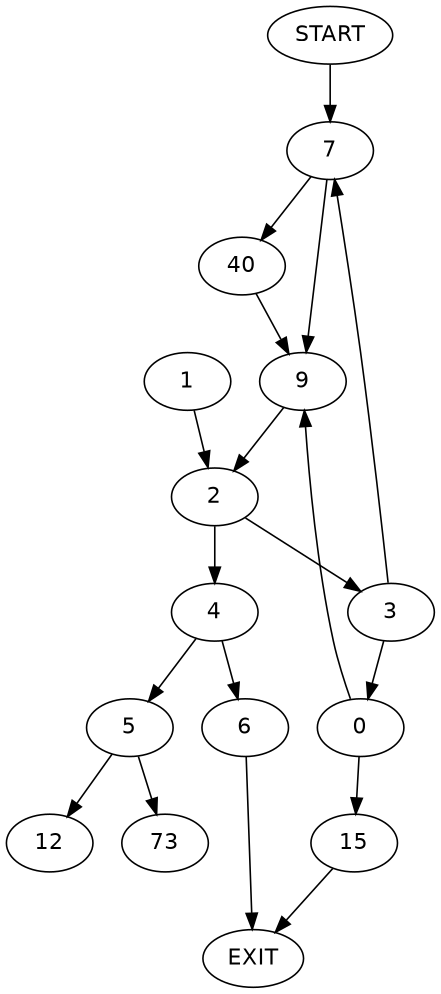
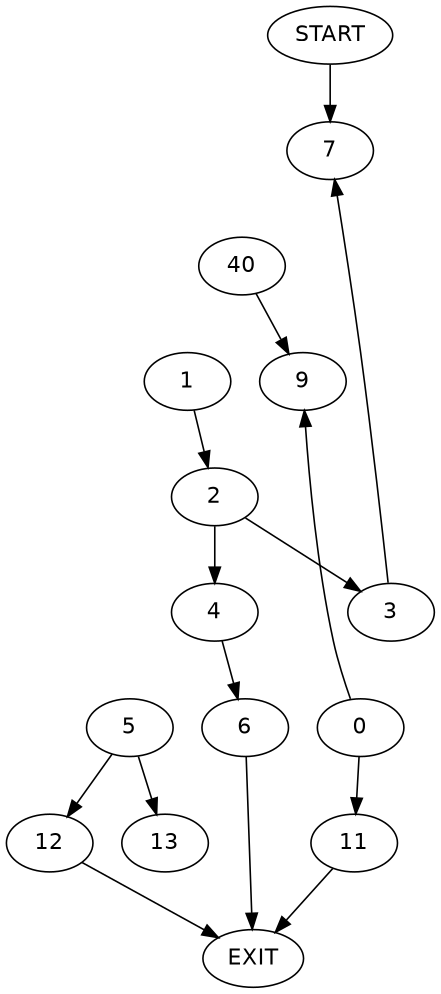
(291, 202) -> none
(318, 258) -> none
(264, 433) -> none
(378, 662) -> none
(177, 663) -> none
(165, 843) -> (165, 843)
(354, 843) -> (354, 843)
none -> (143, 896)
